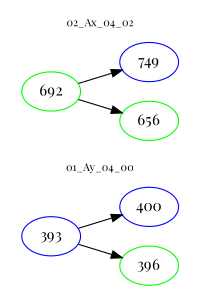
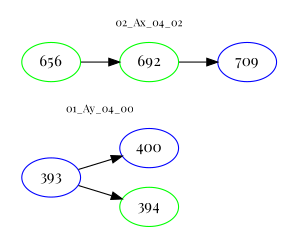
(149, 62) -> (247, 62)
(95, 105) -> (95, 62)
(149, 266) -> (149, 207)
